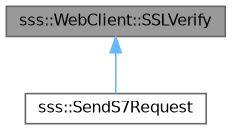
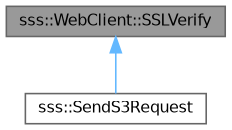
(116, 109) -> (116, 109)
